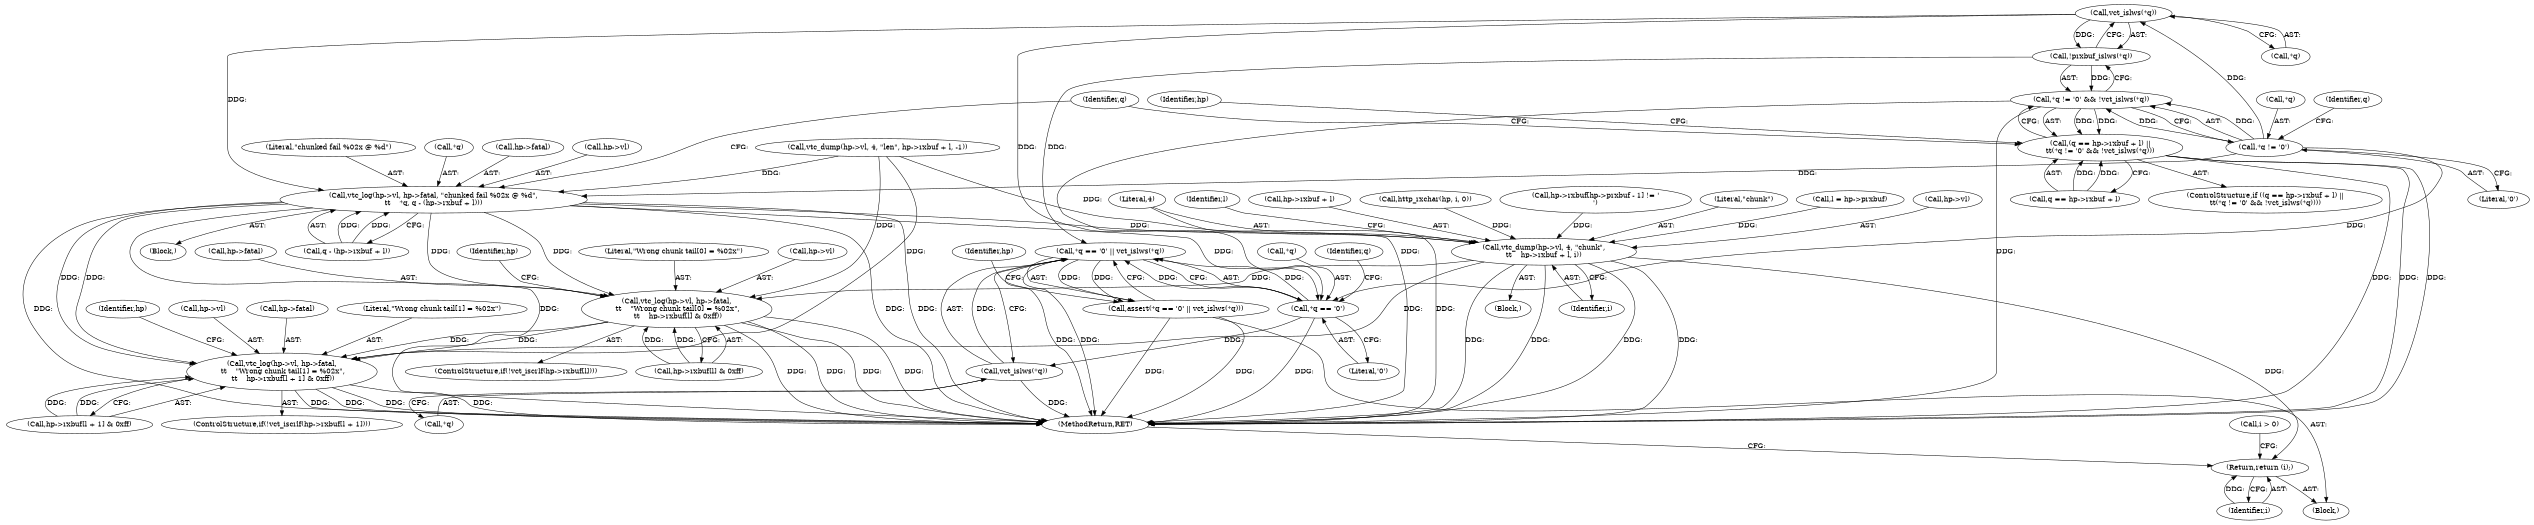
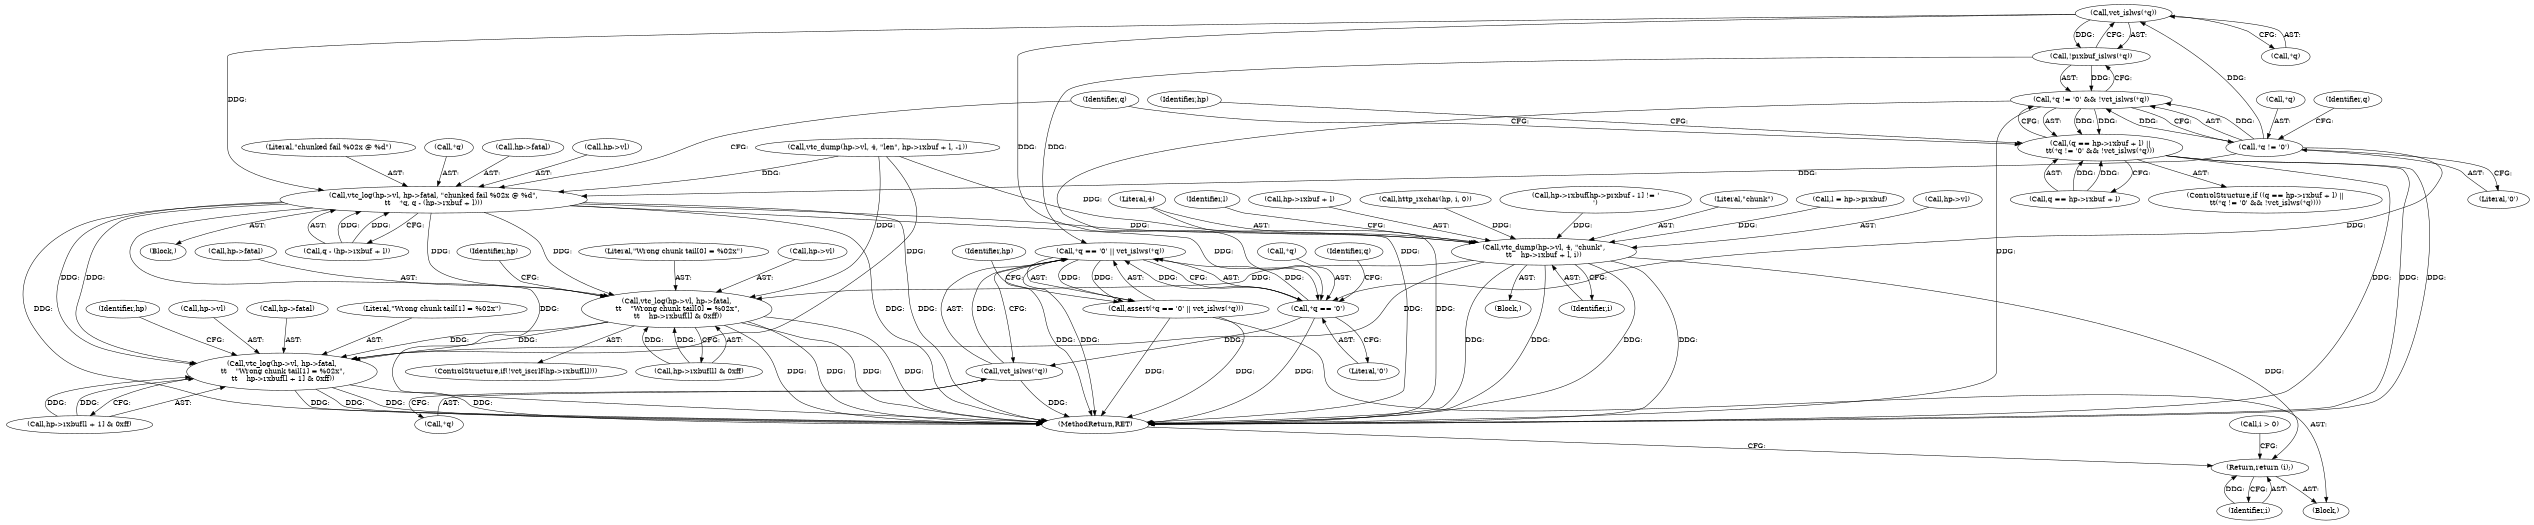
(1137, 278) -> (1137, 278)
(282, 425) -> none
